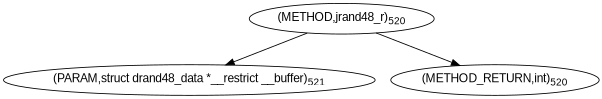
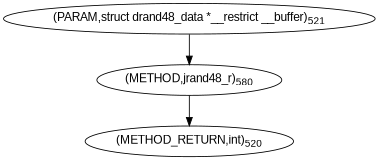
(397, 17) -> (245, 79)
(270, 47) -> (189, 45)
